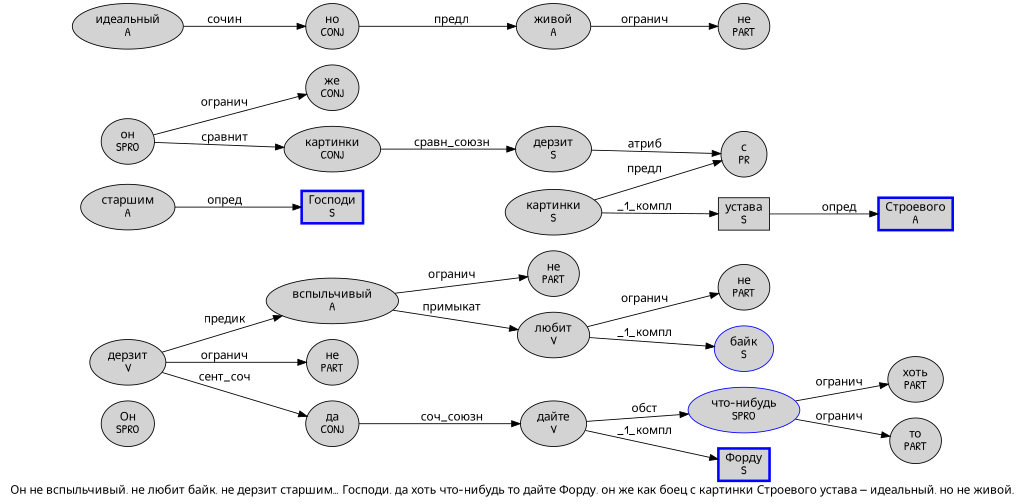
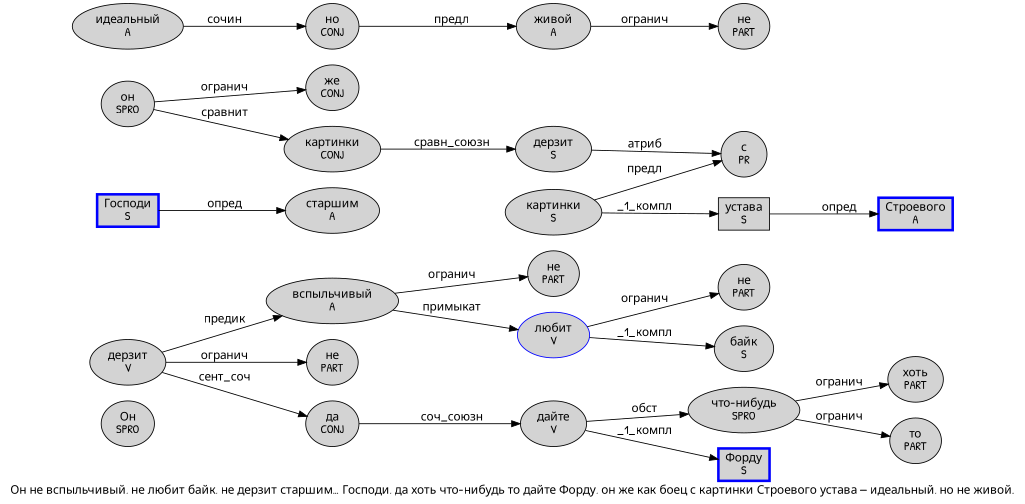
(234, 207) -> (218, 211)
(554, 335) -> (554, 335)
(744, 349) -> (744, 349)
(744, 410) -> (744, 410)
